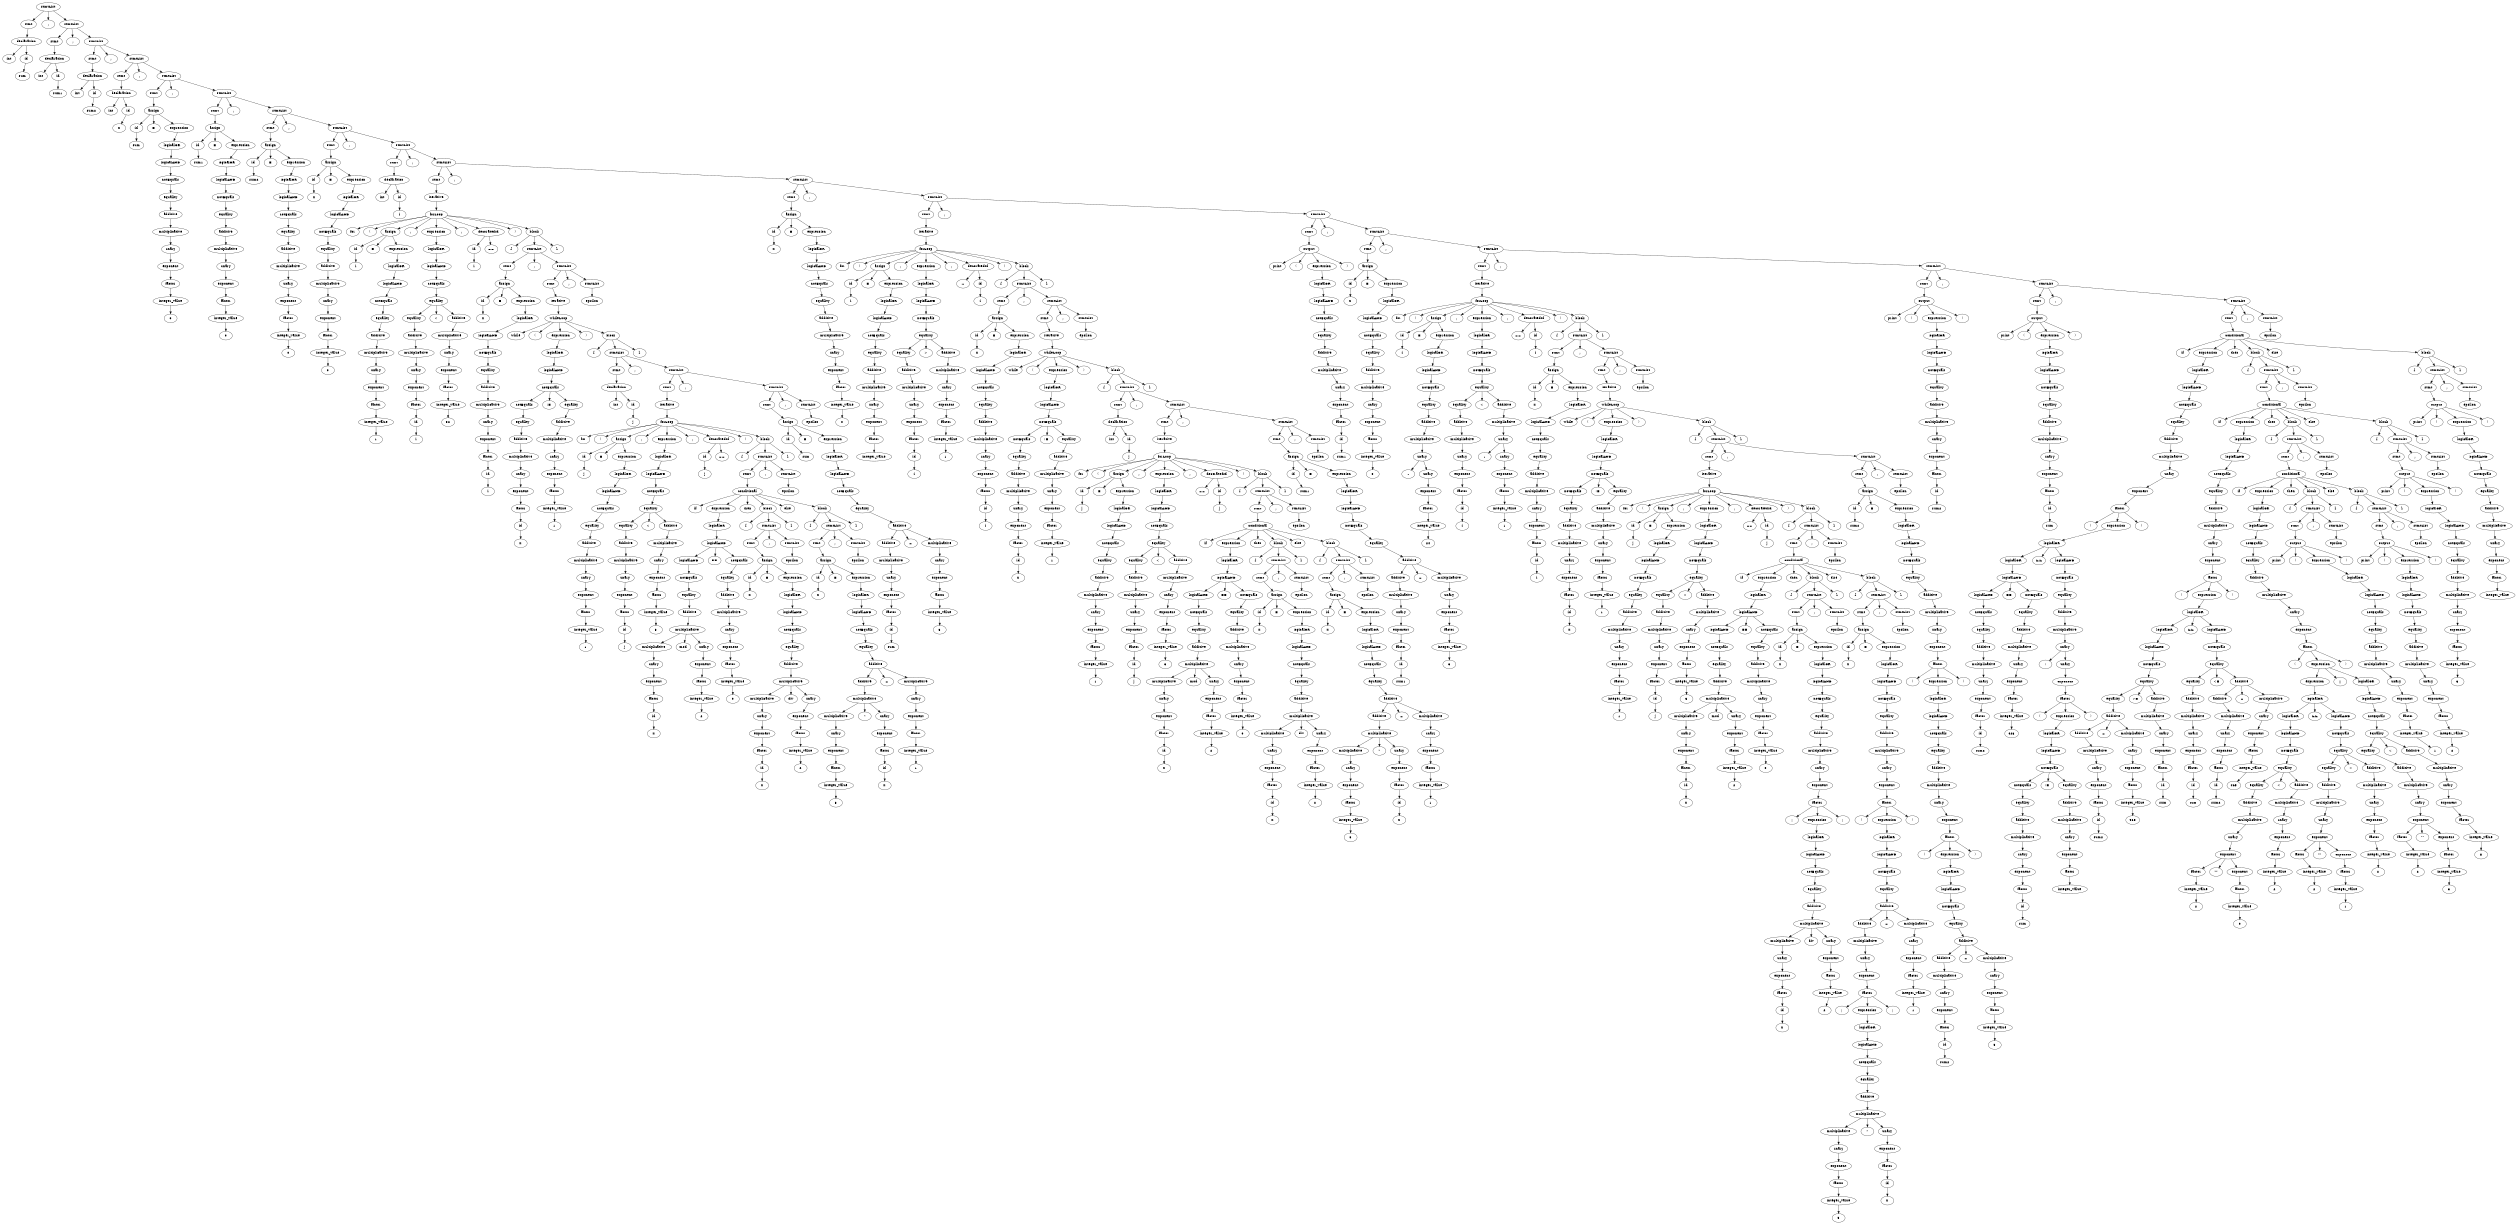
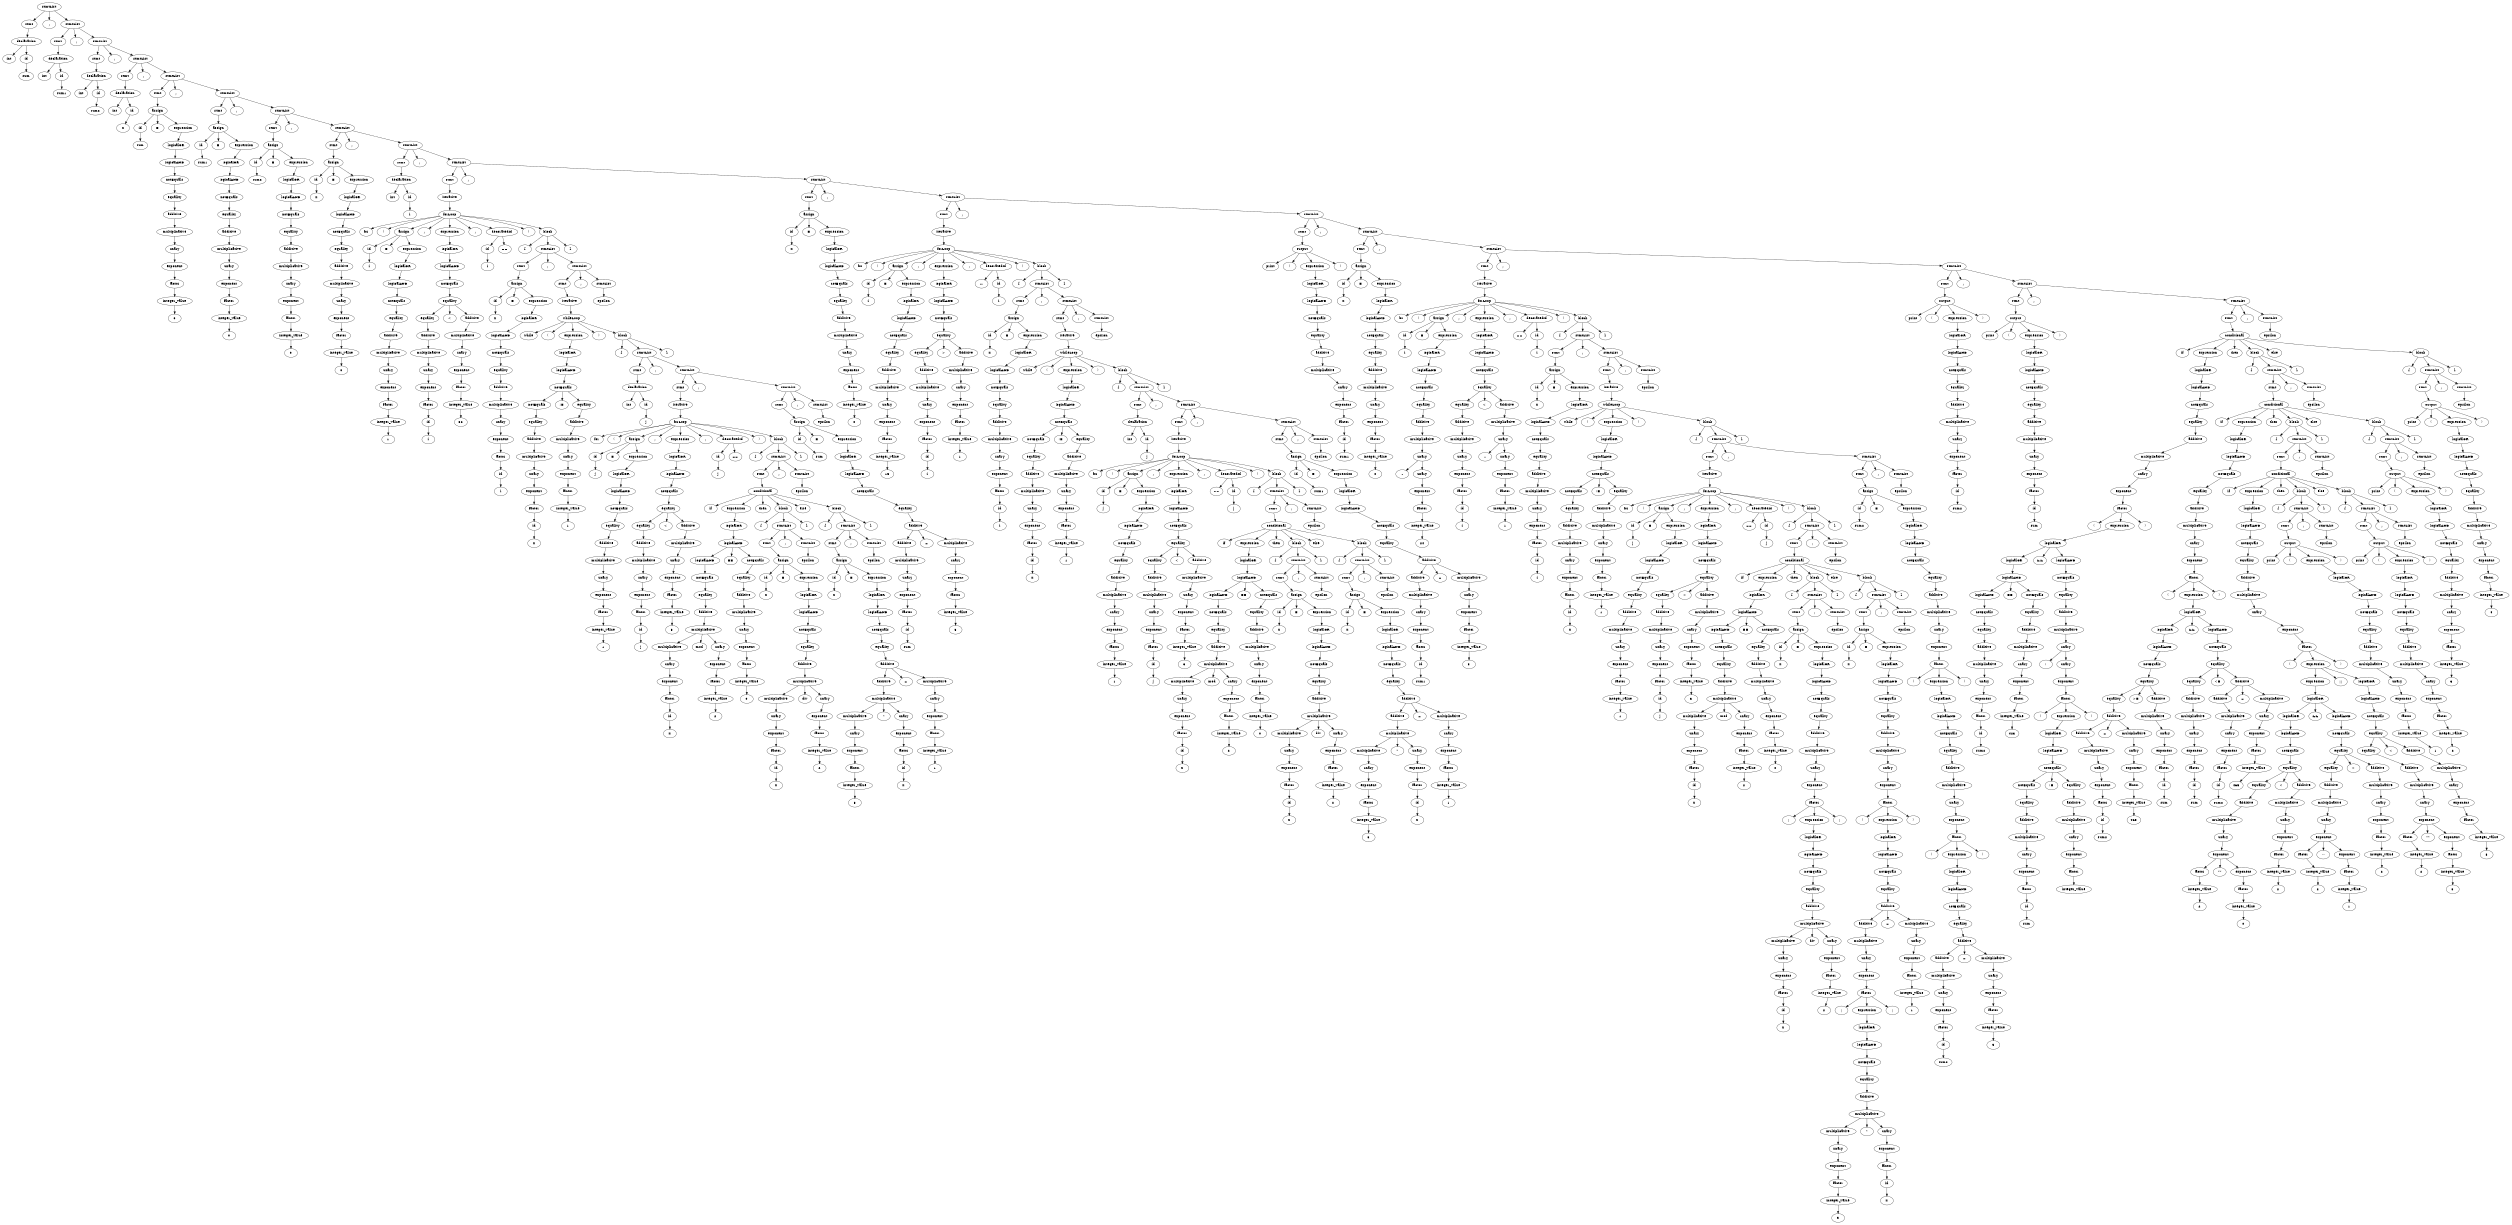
none -> (887, 474)
none -> (2491, 612)
